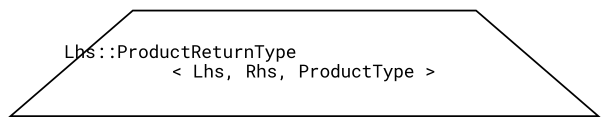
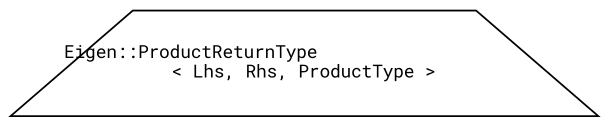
(304, 63) -> (304, 63)
